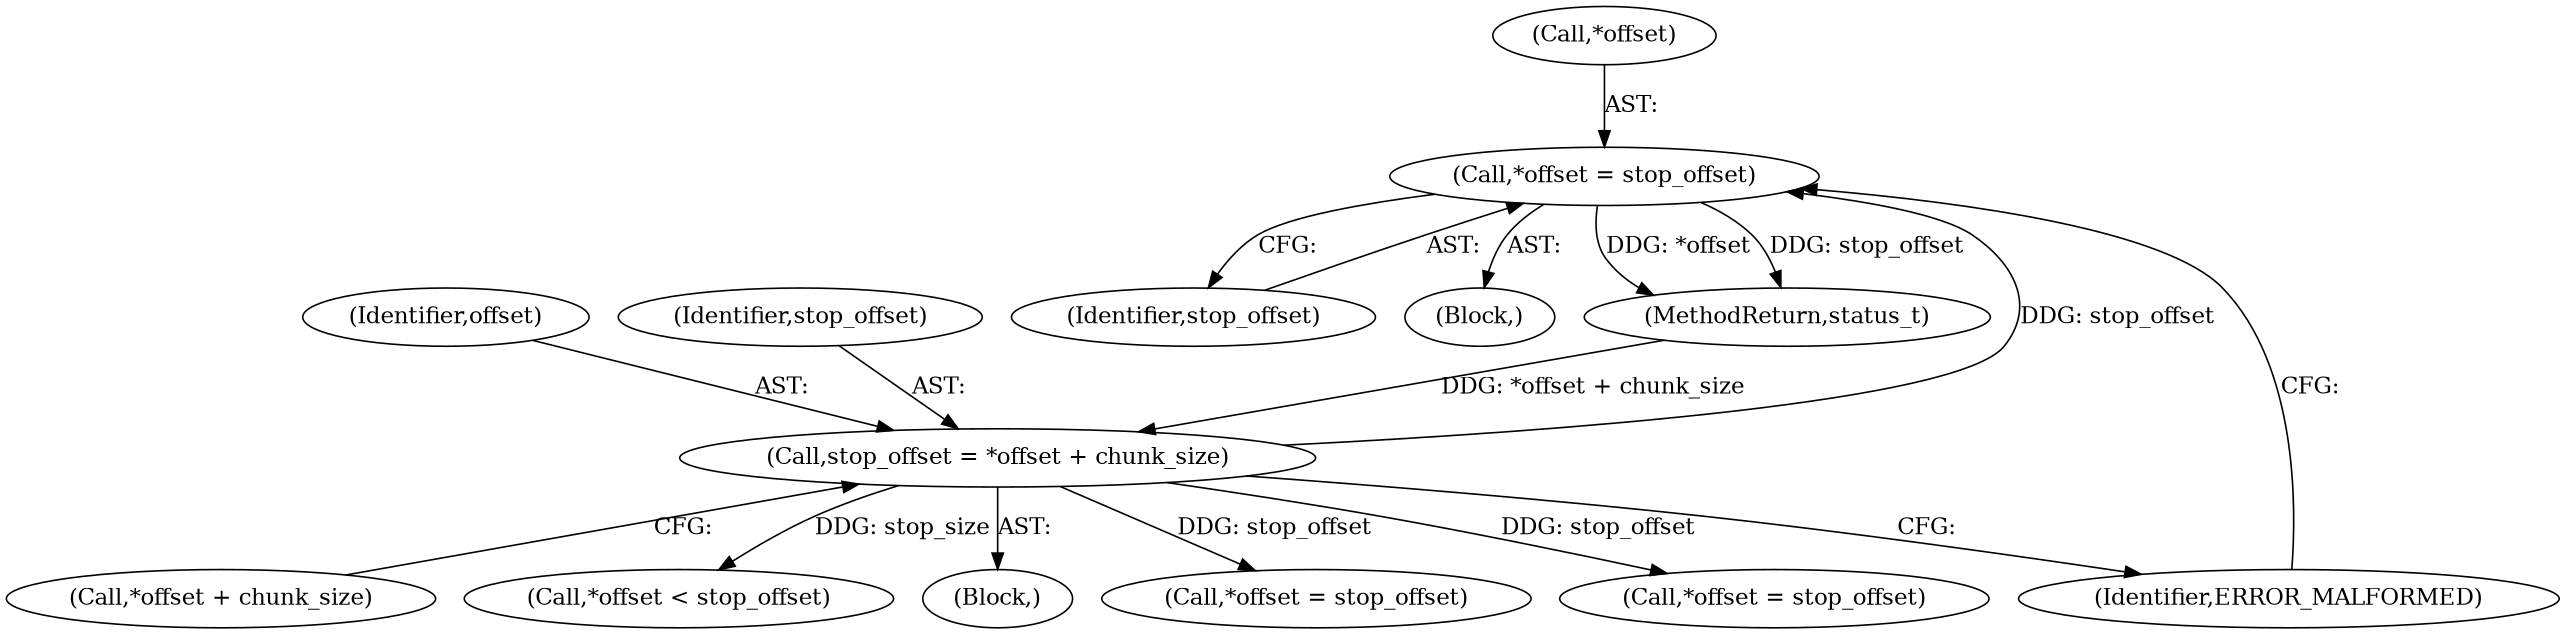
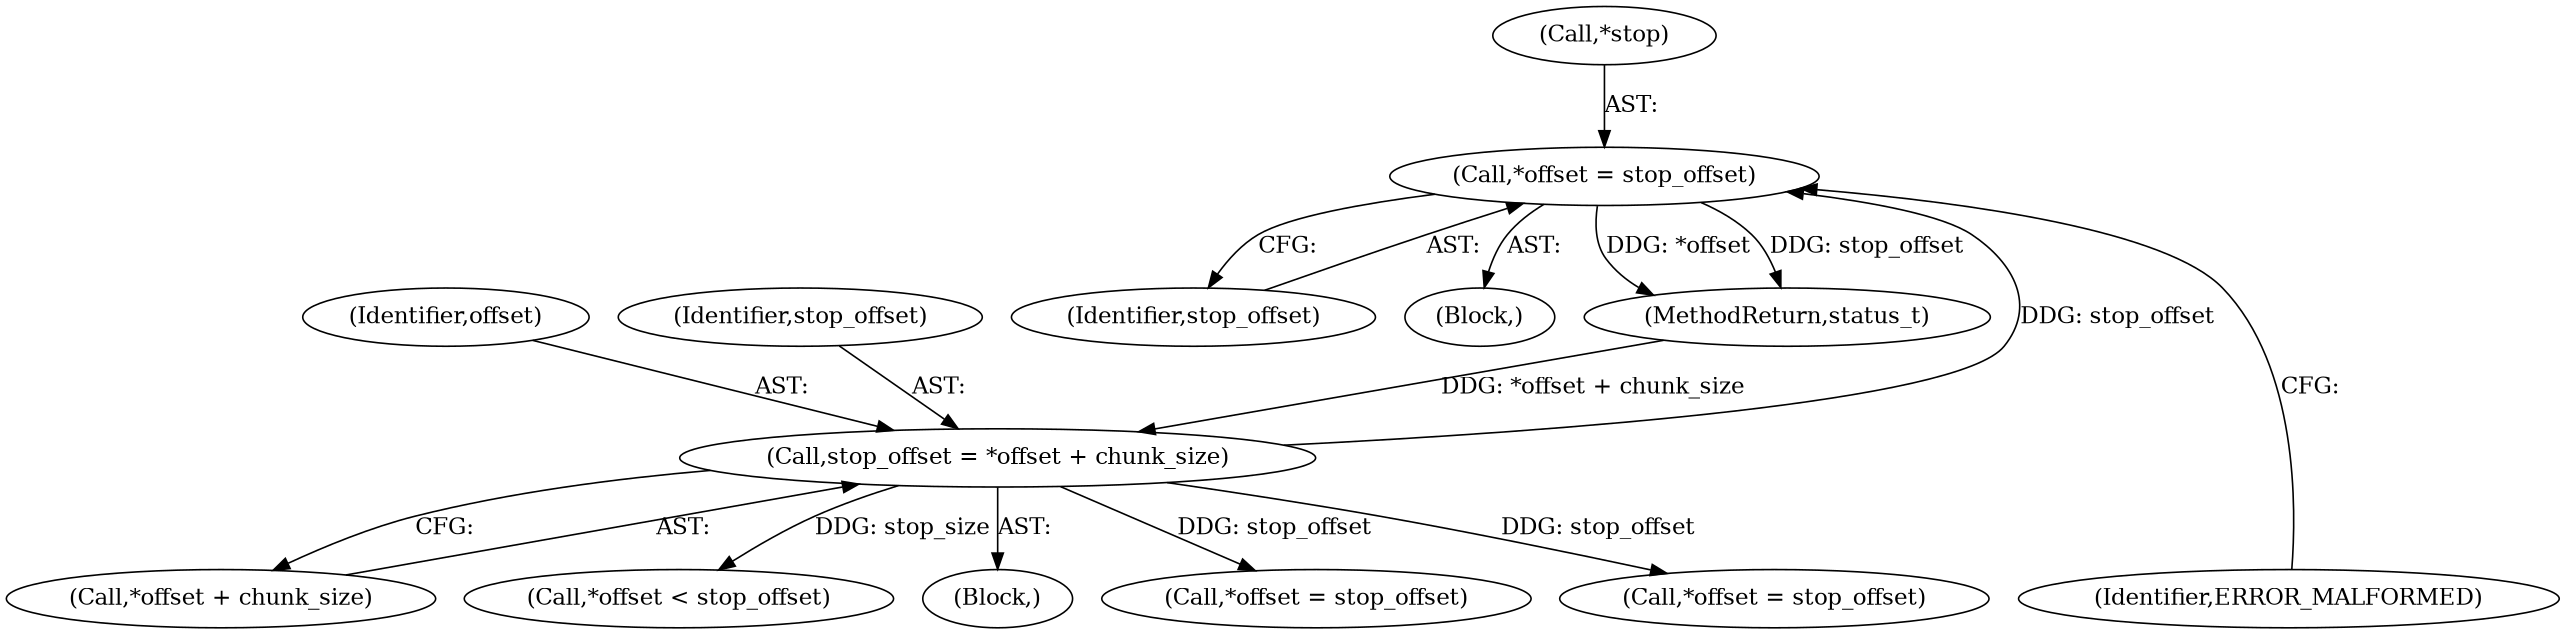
(1604, 36) -> (1604, 36)
(1687, 514) -> (495, 499)
(687, 528) -> (687, 528)
